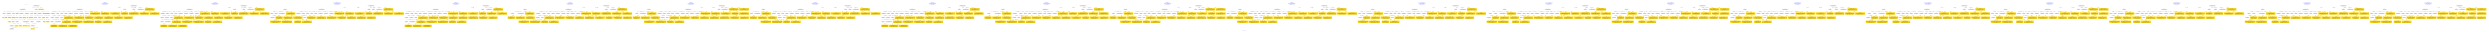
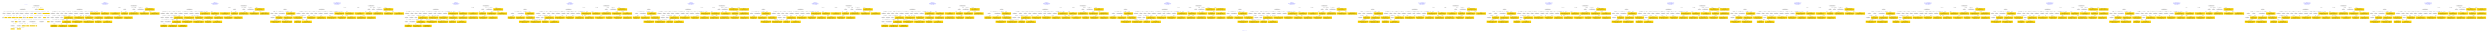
(17, 13) -> (17, 13)
(3, 18) -> (3, 18)
(17, 18) -> (17, 18)
(21, 18) -> (21, 18)
(24, 18) -> (24, 18)
(48, 22) -> none
(12, 29) -> (19, 29)
